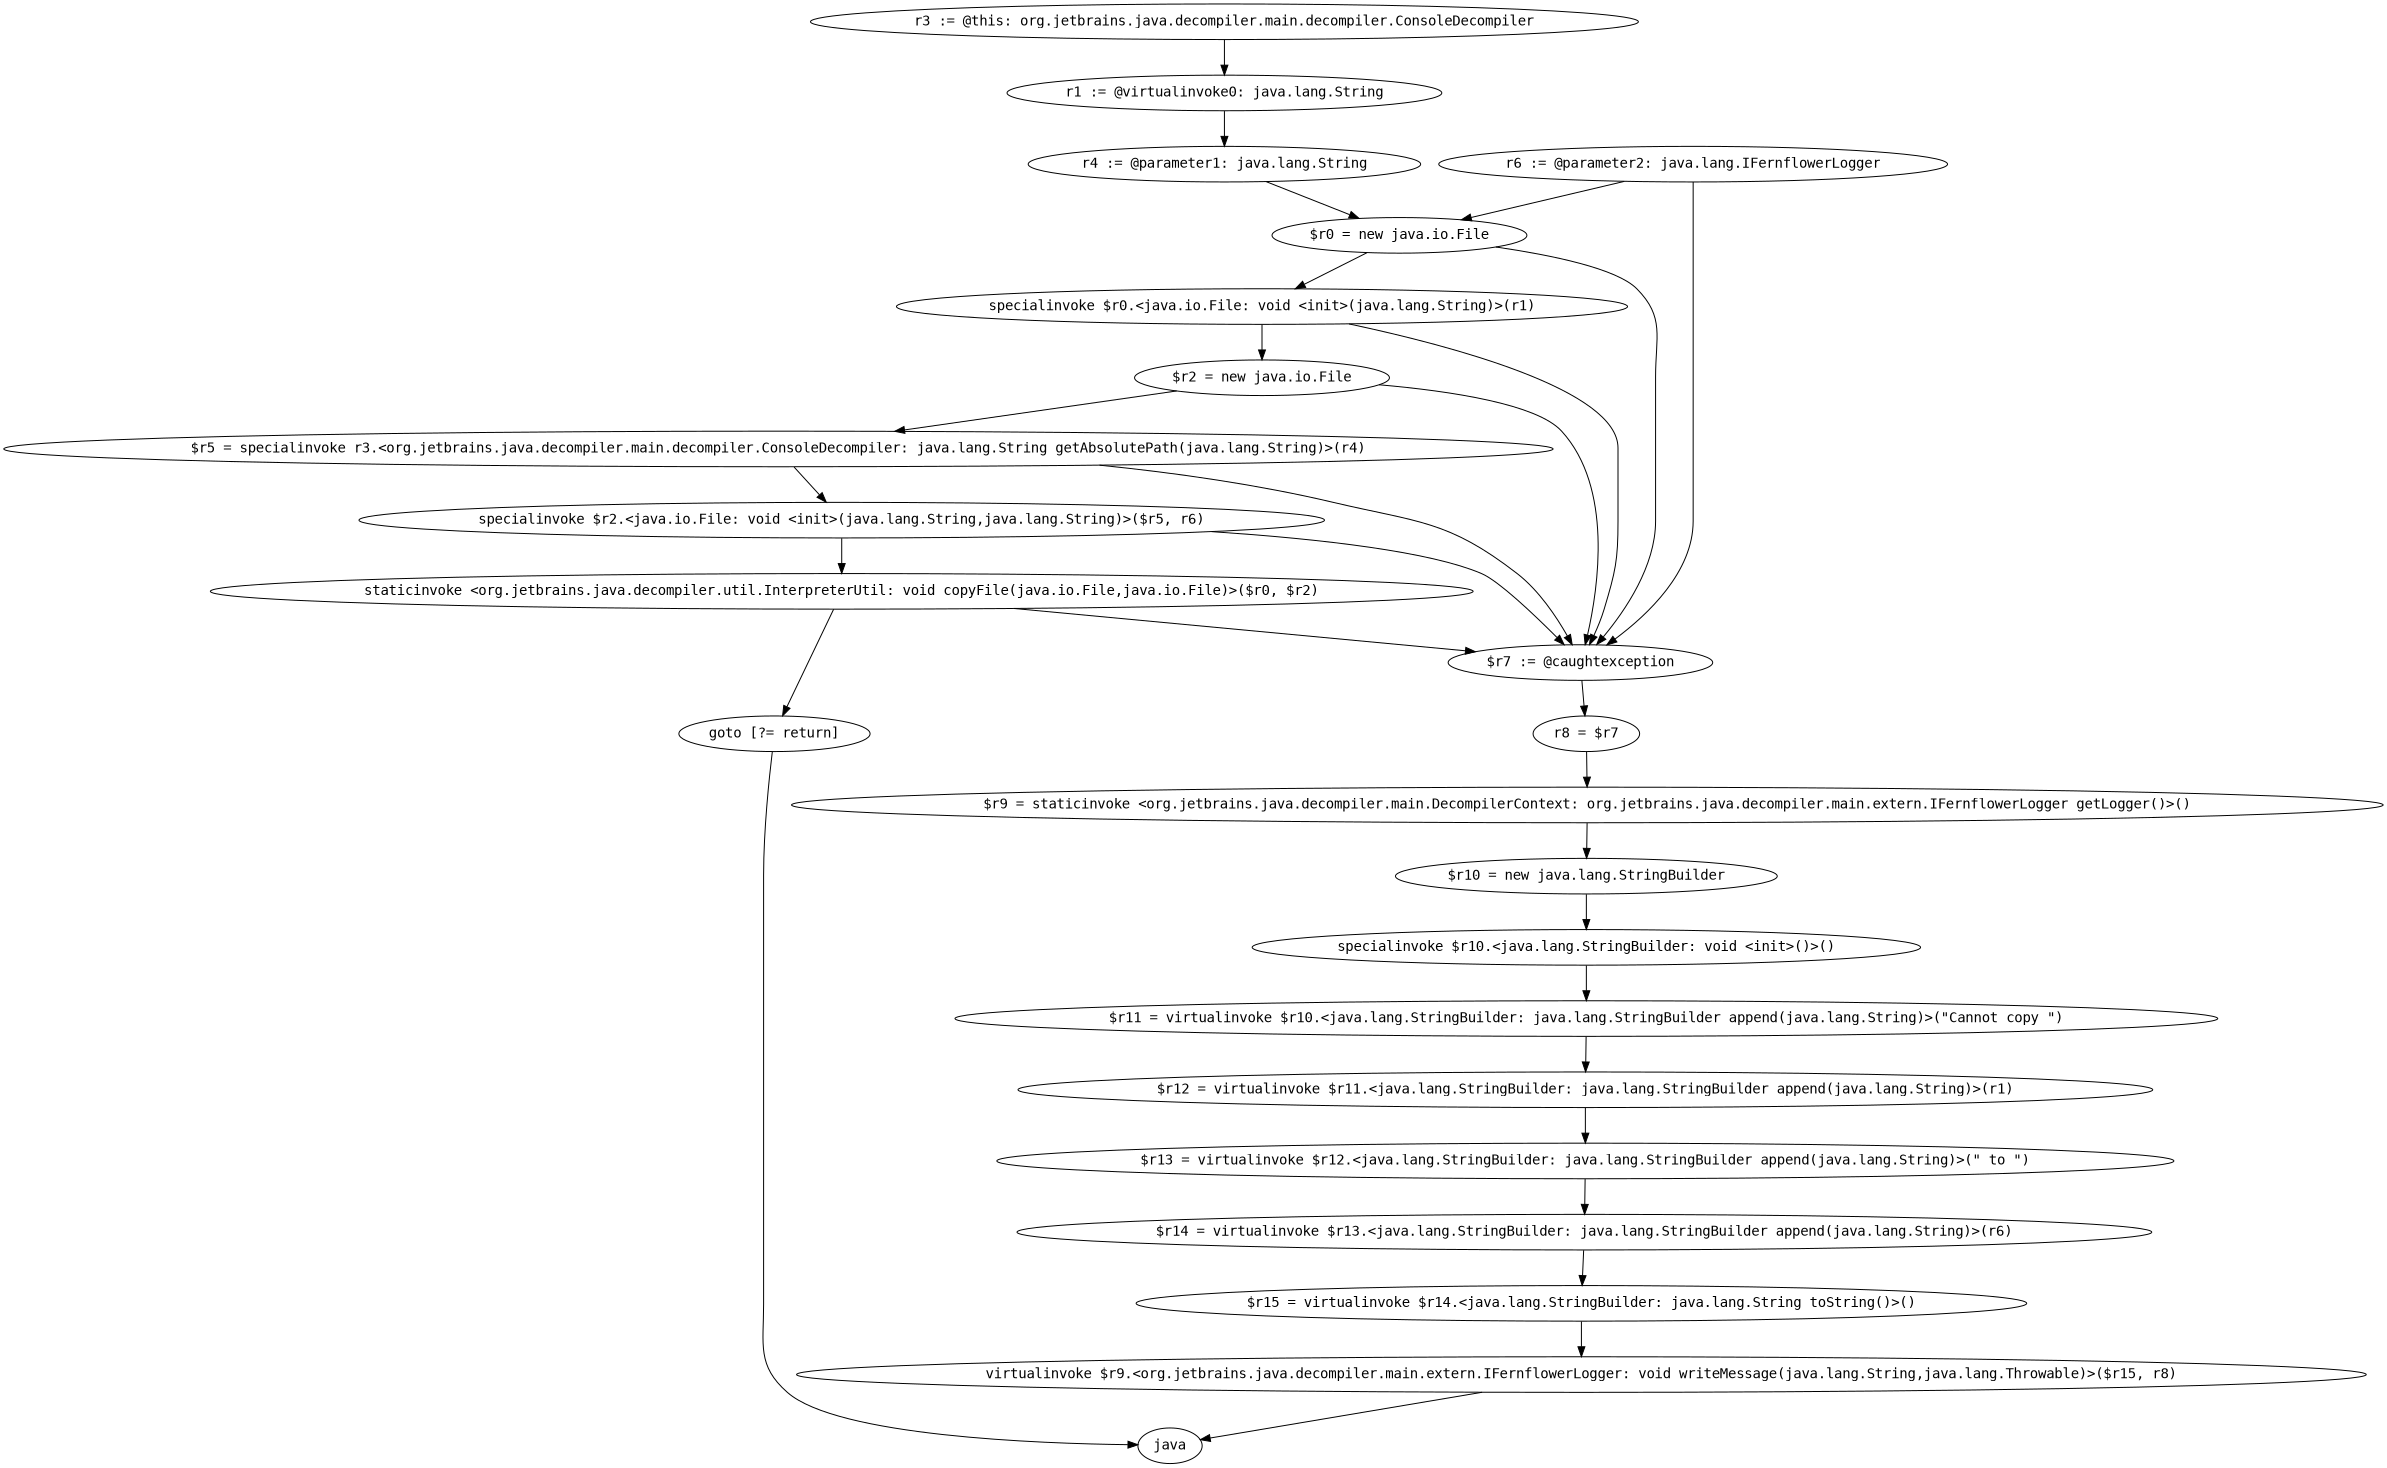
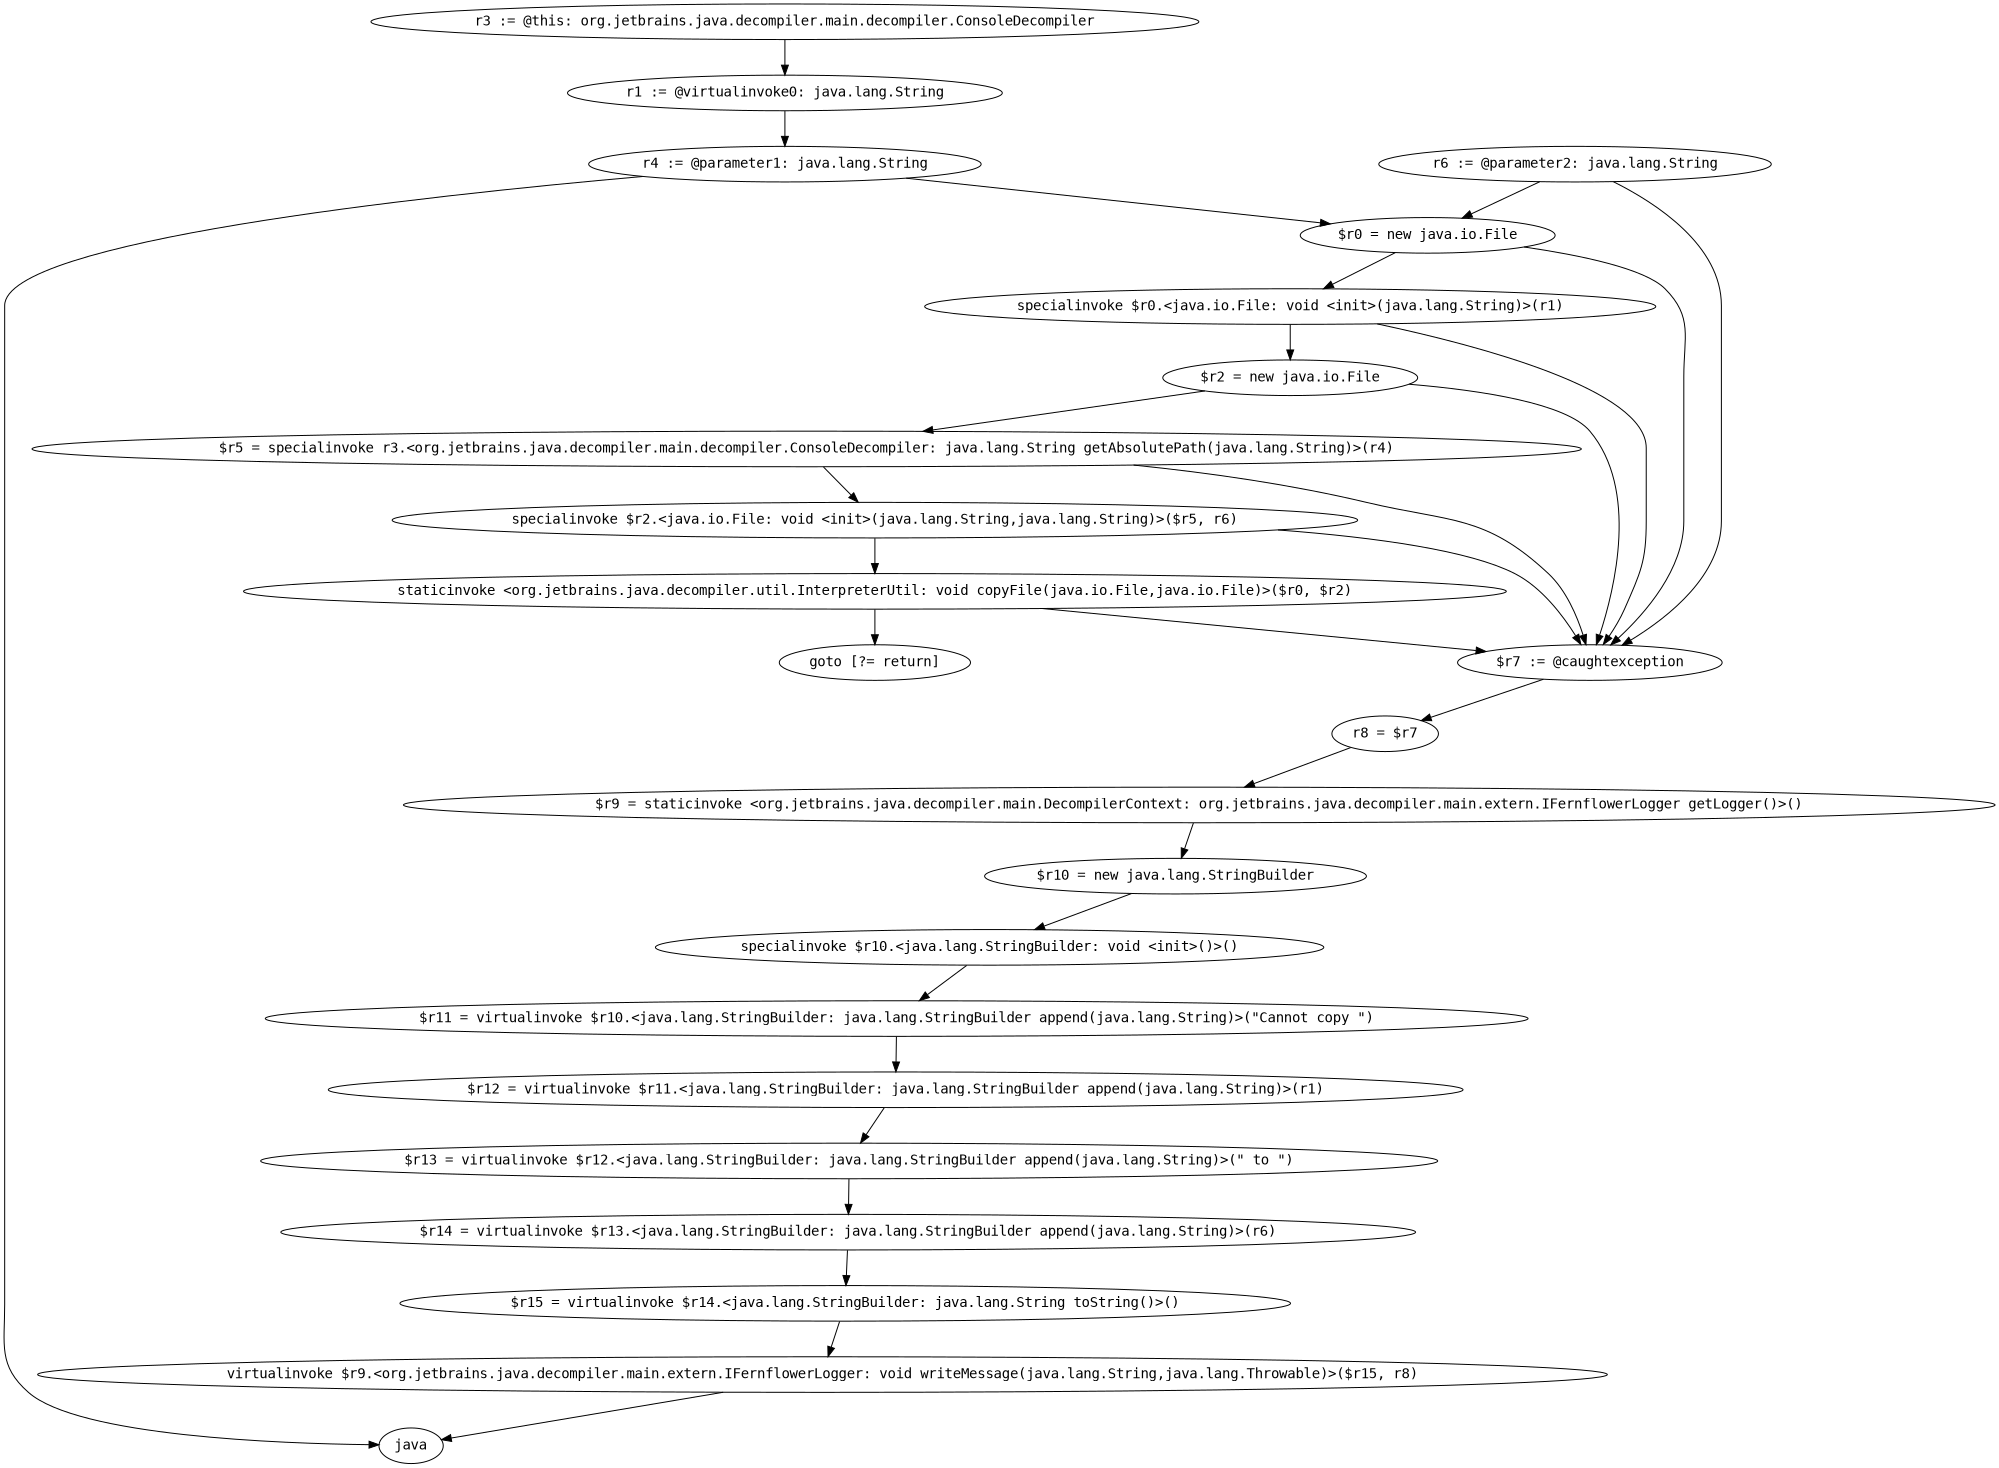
(1693, 164) -> (1575, 164)
(764, 1250) -> (5, 696)
